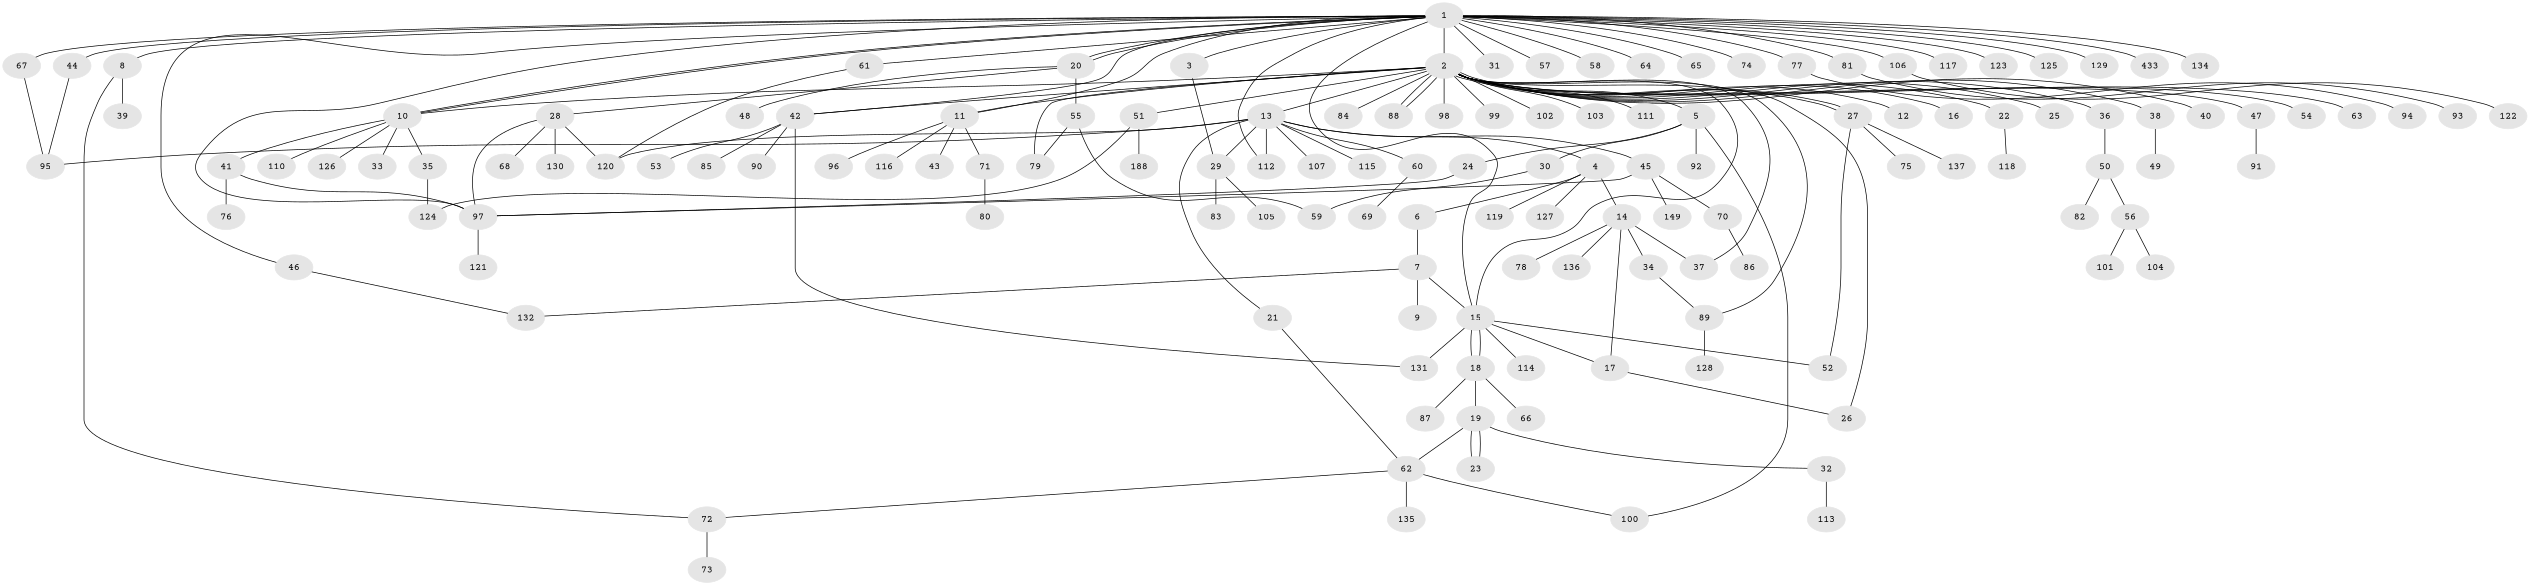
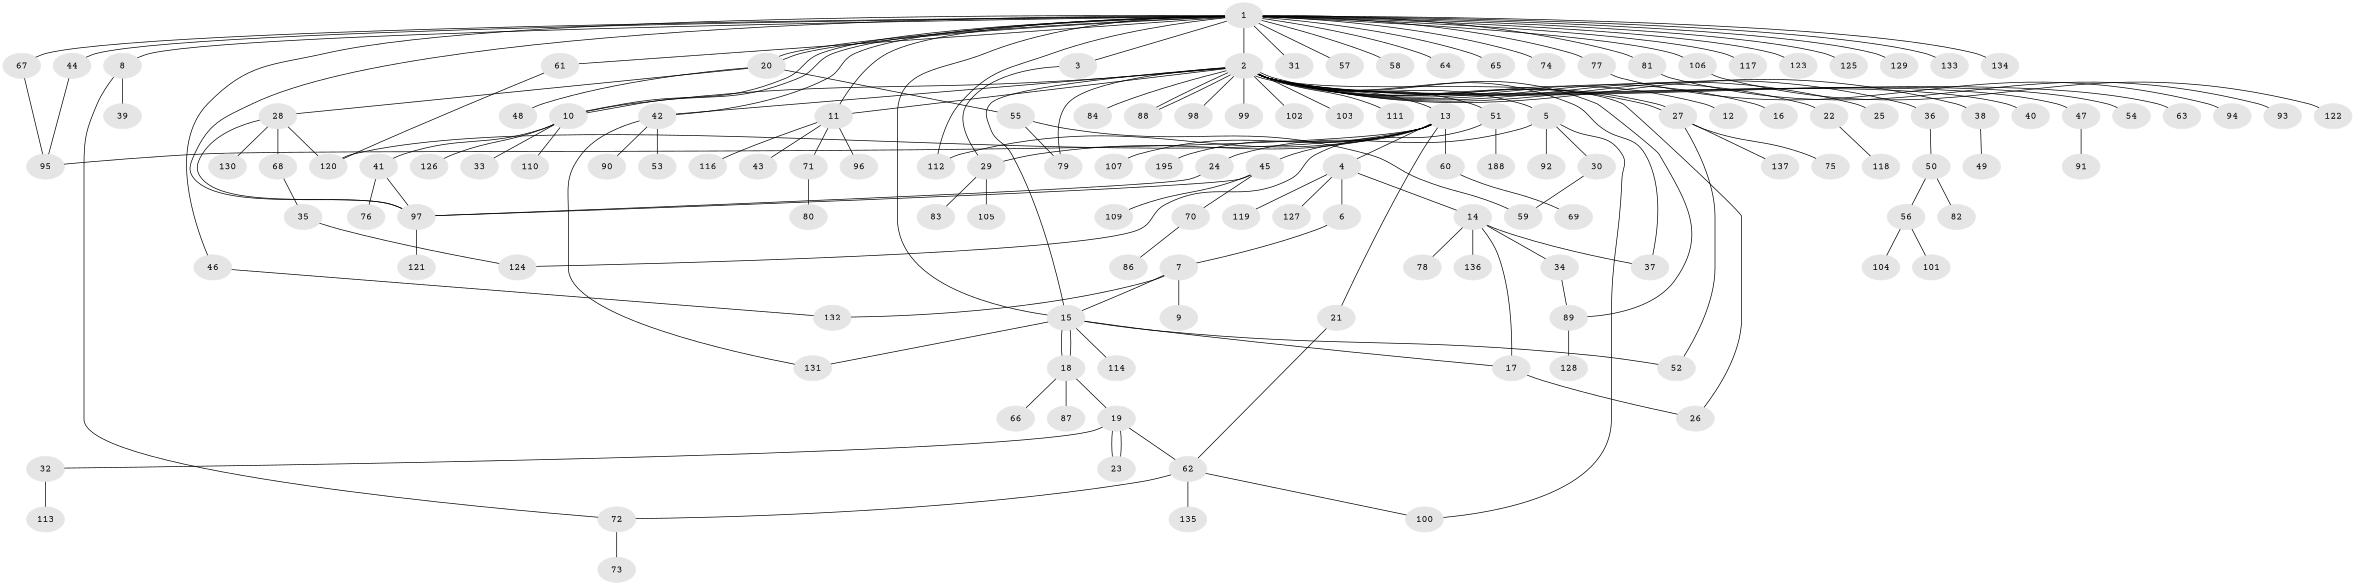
(2150, 66) -> (1949, 66)
(415, 141) -> (291, 192)
(706, 167) -> none
(1367, 167) -> (1164, 167)
(1672, 217) -> (1114, 217)
